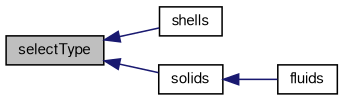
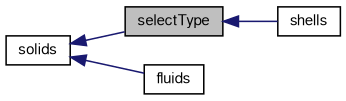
(139, 68) -> (105, 36)
